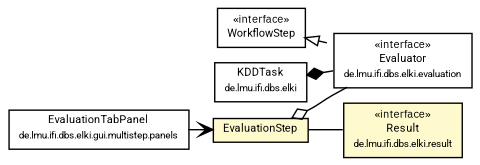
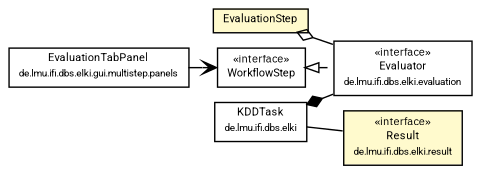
(194, 130) -> (195, 68)
(326, 130) -> (325, 129)
